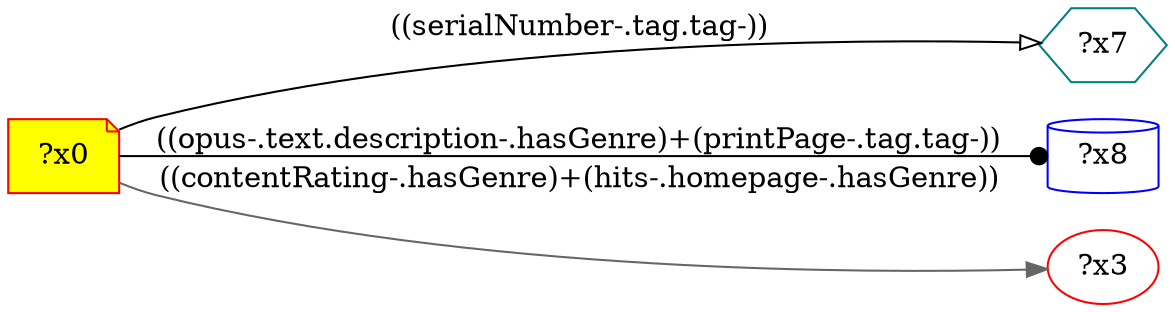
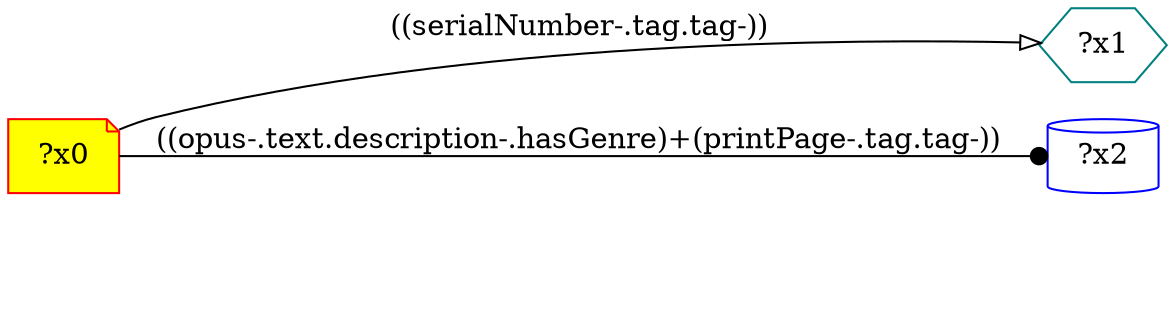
(1103, 45) -> (1103, 45)
(1103, 156) -> (1103, 156)
(1103, 267) -> none
